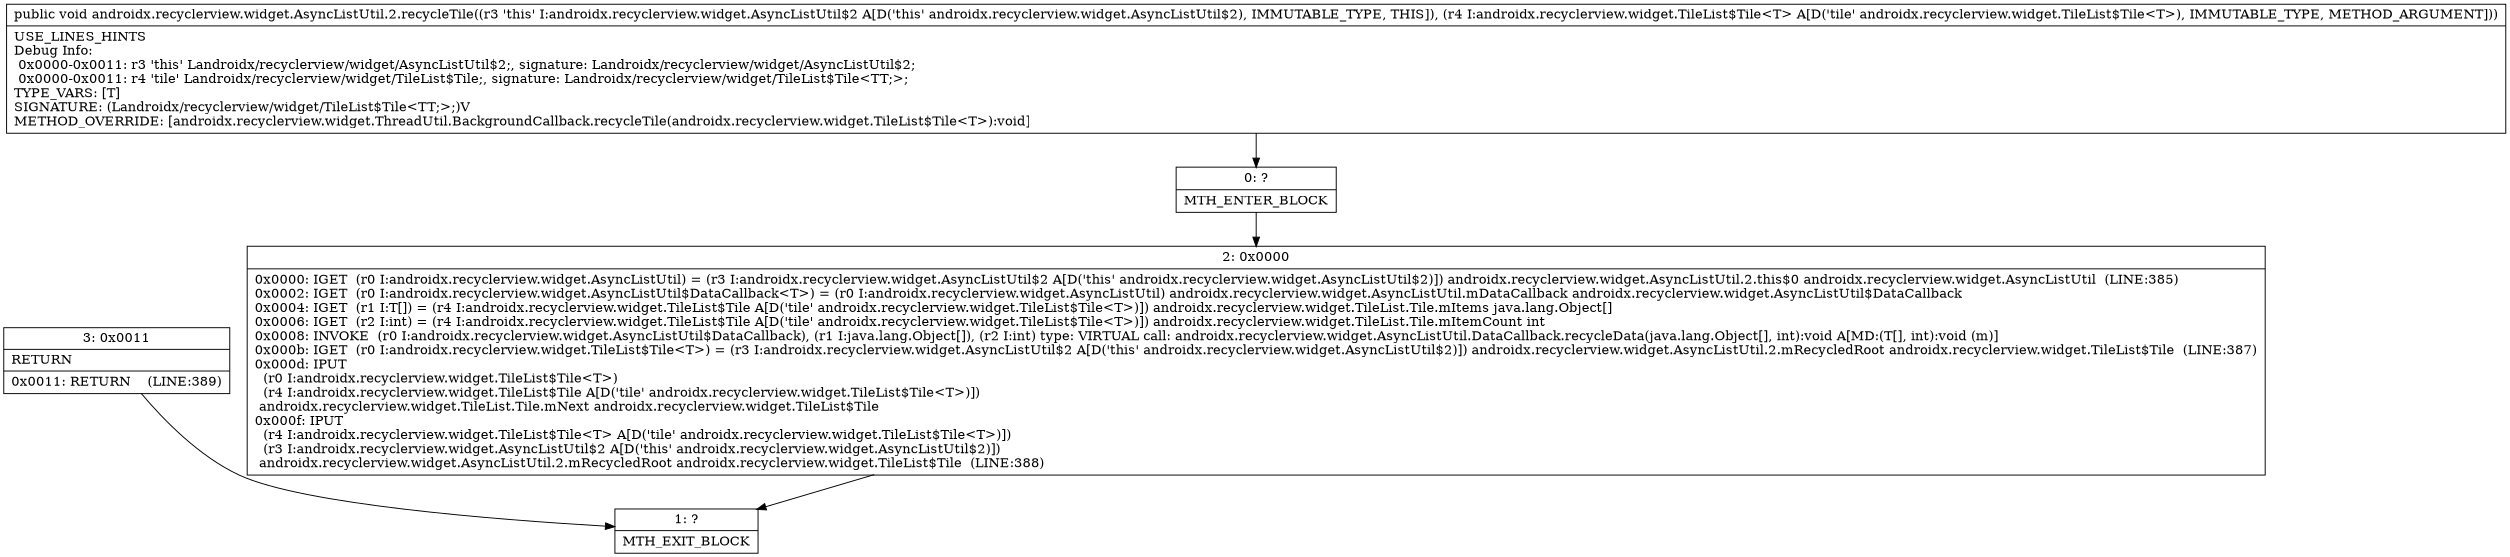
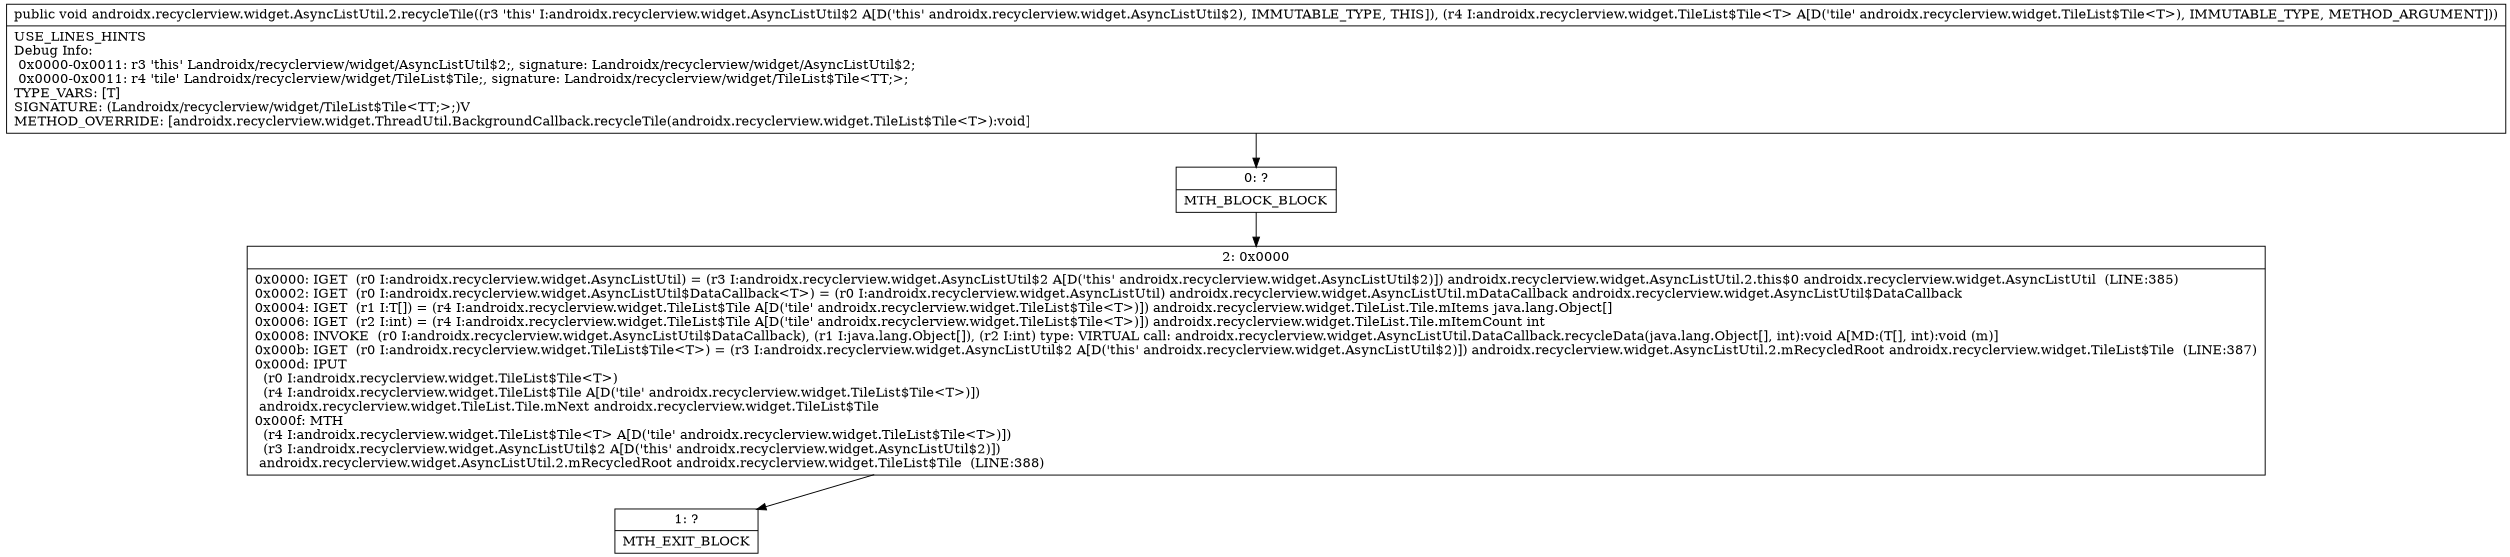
(1256, 201) -> (1256, 201)
(117, 361) -> none
(303, 421) -> (303, 421)
